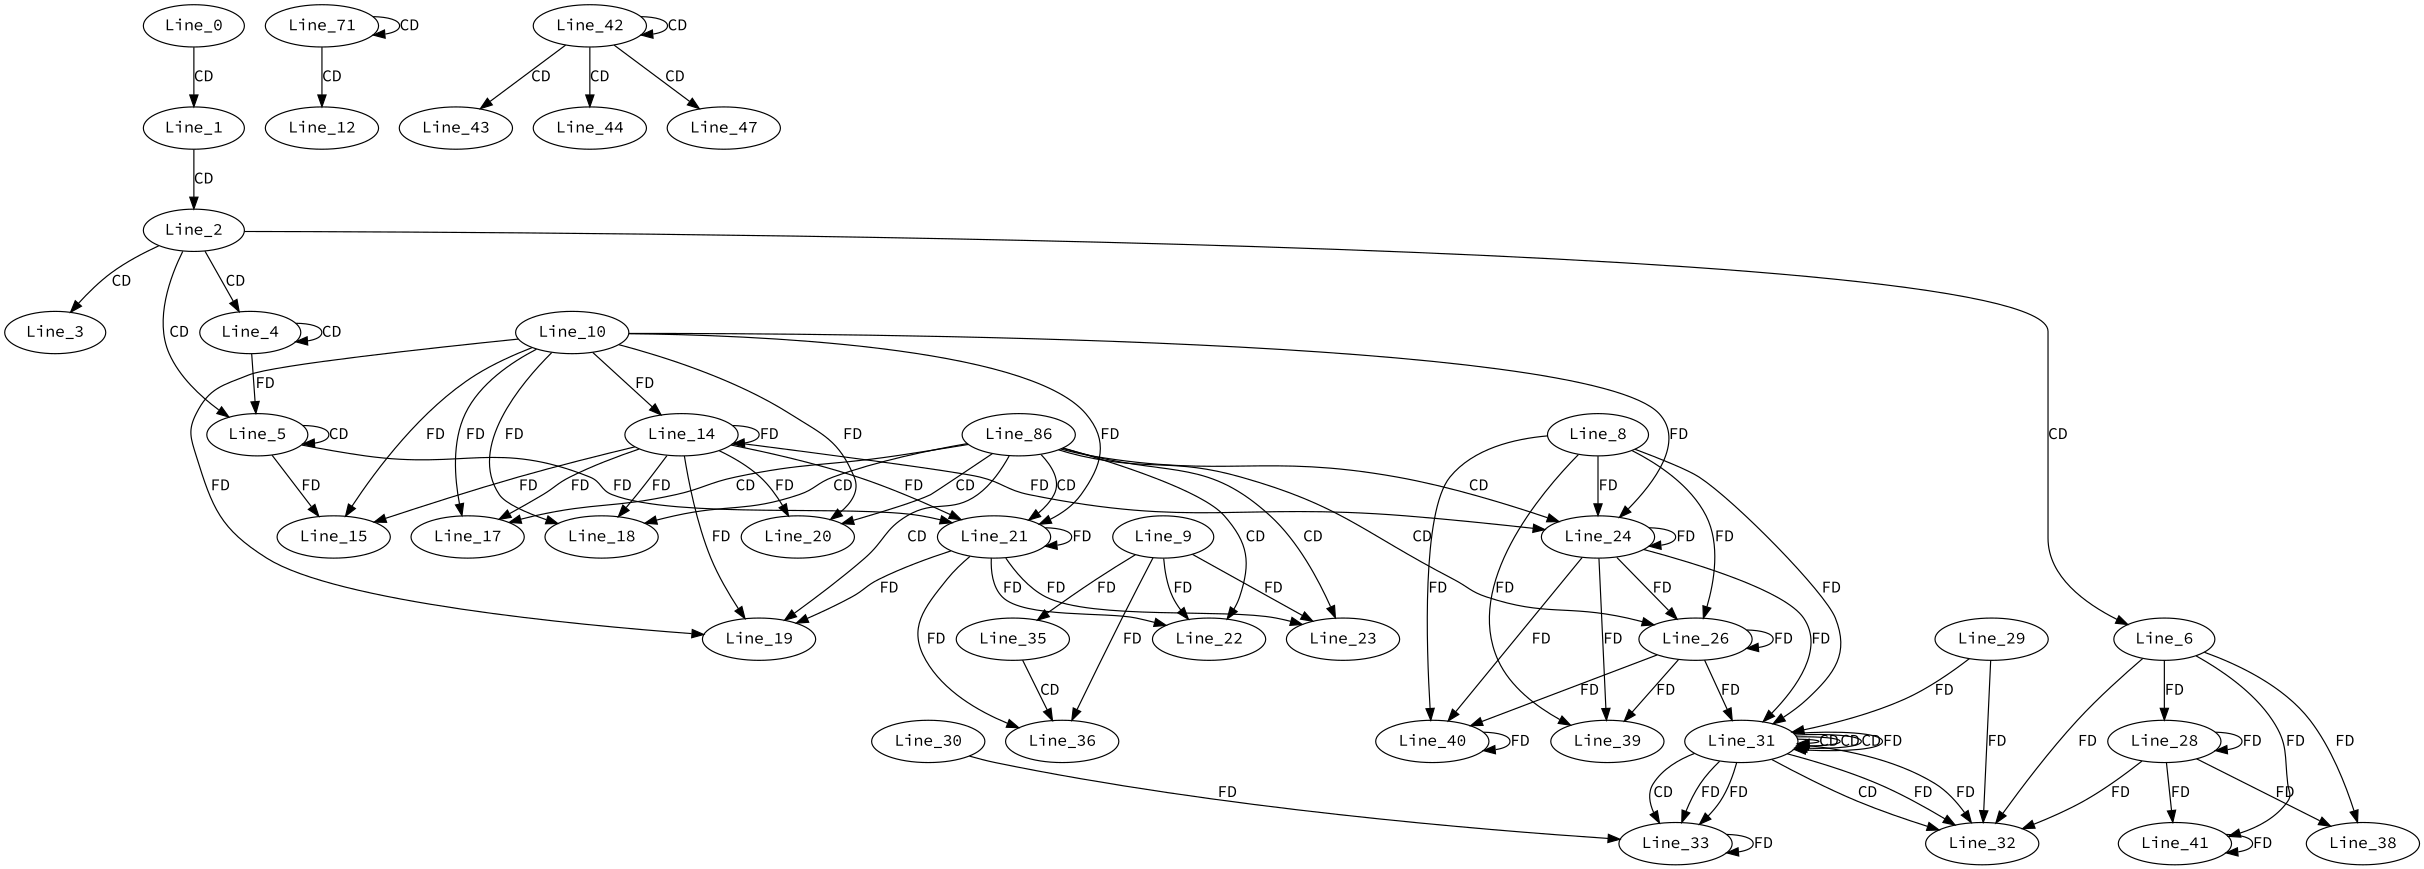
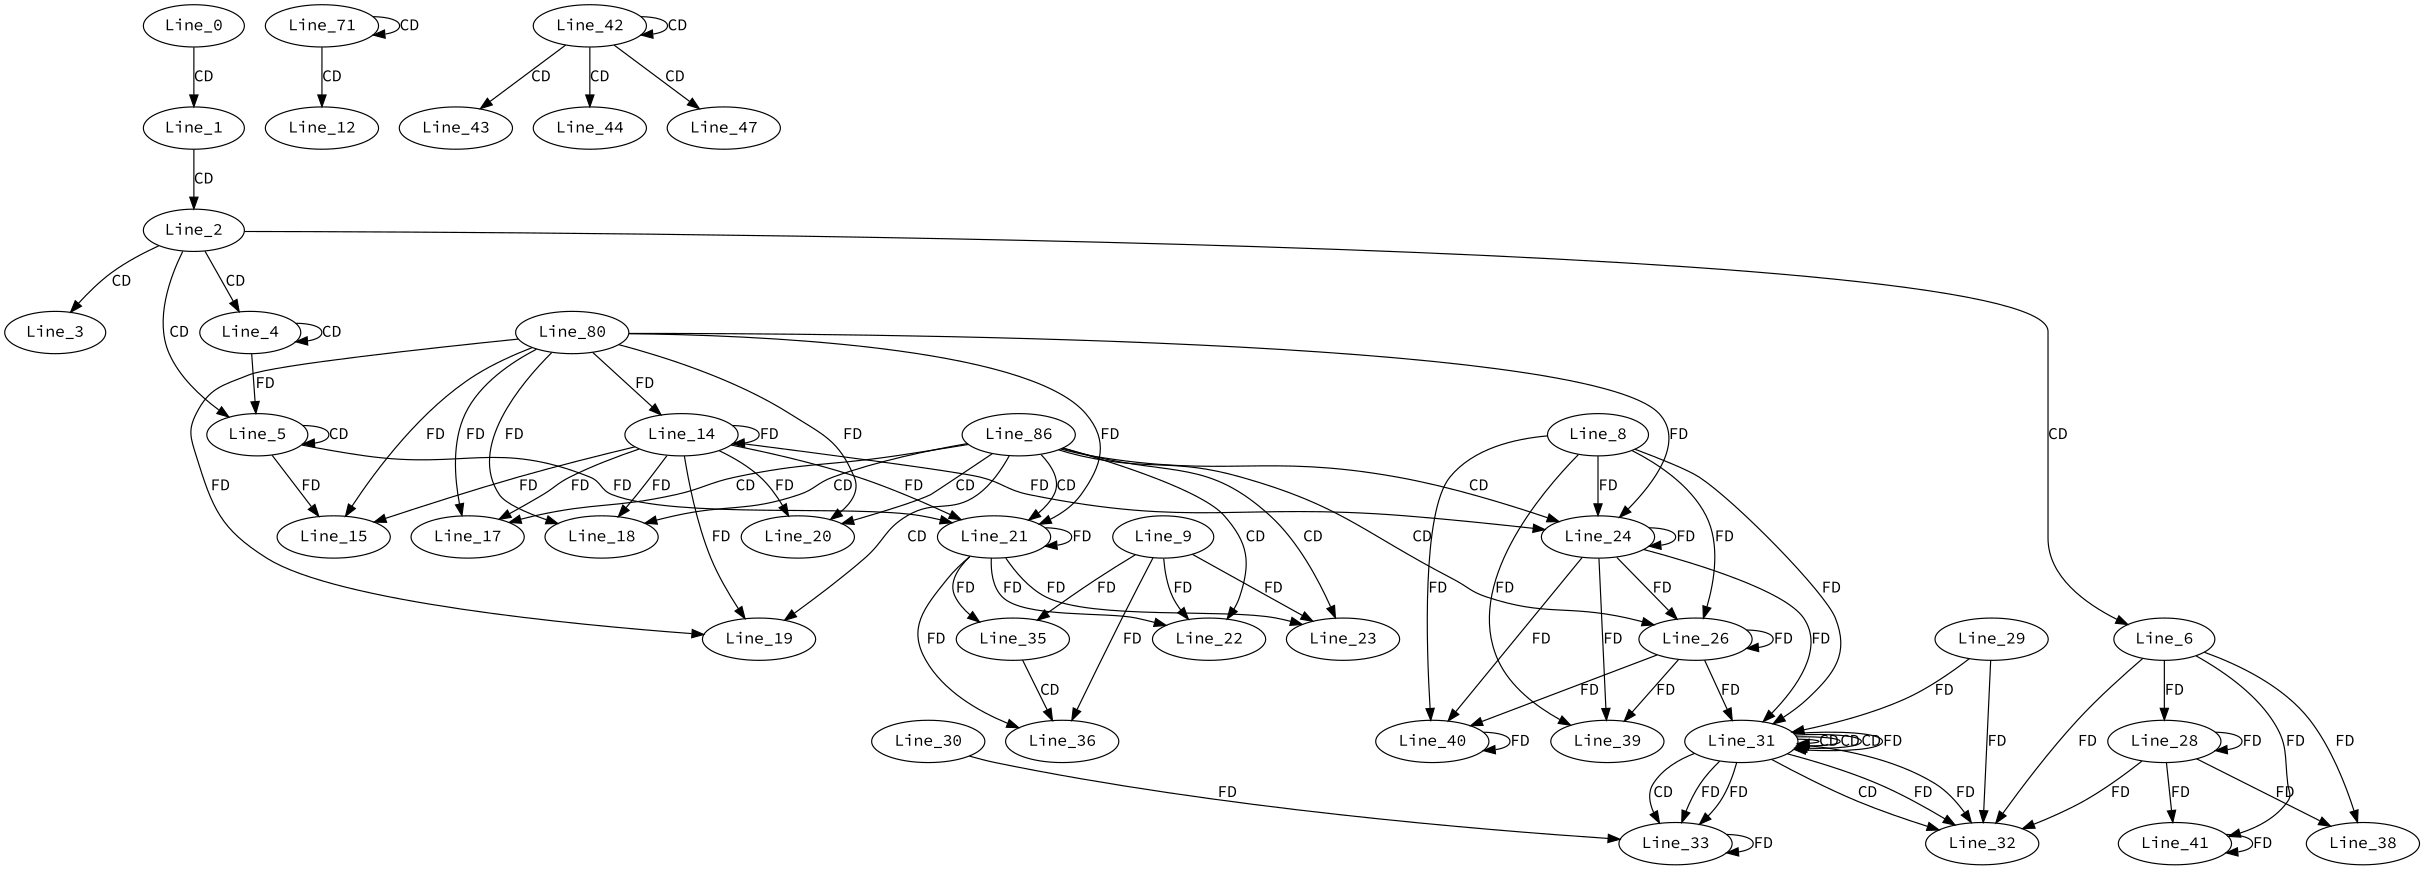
(572, 333) -> (572, 333)
(877, 580) -> (953, 586)
